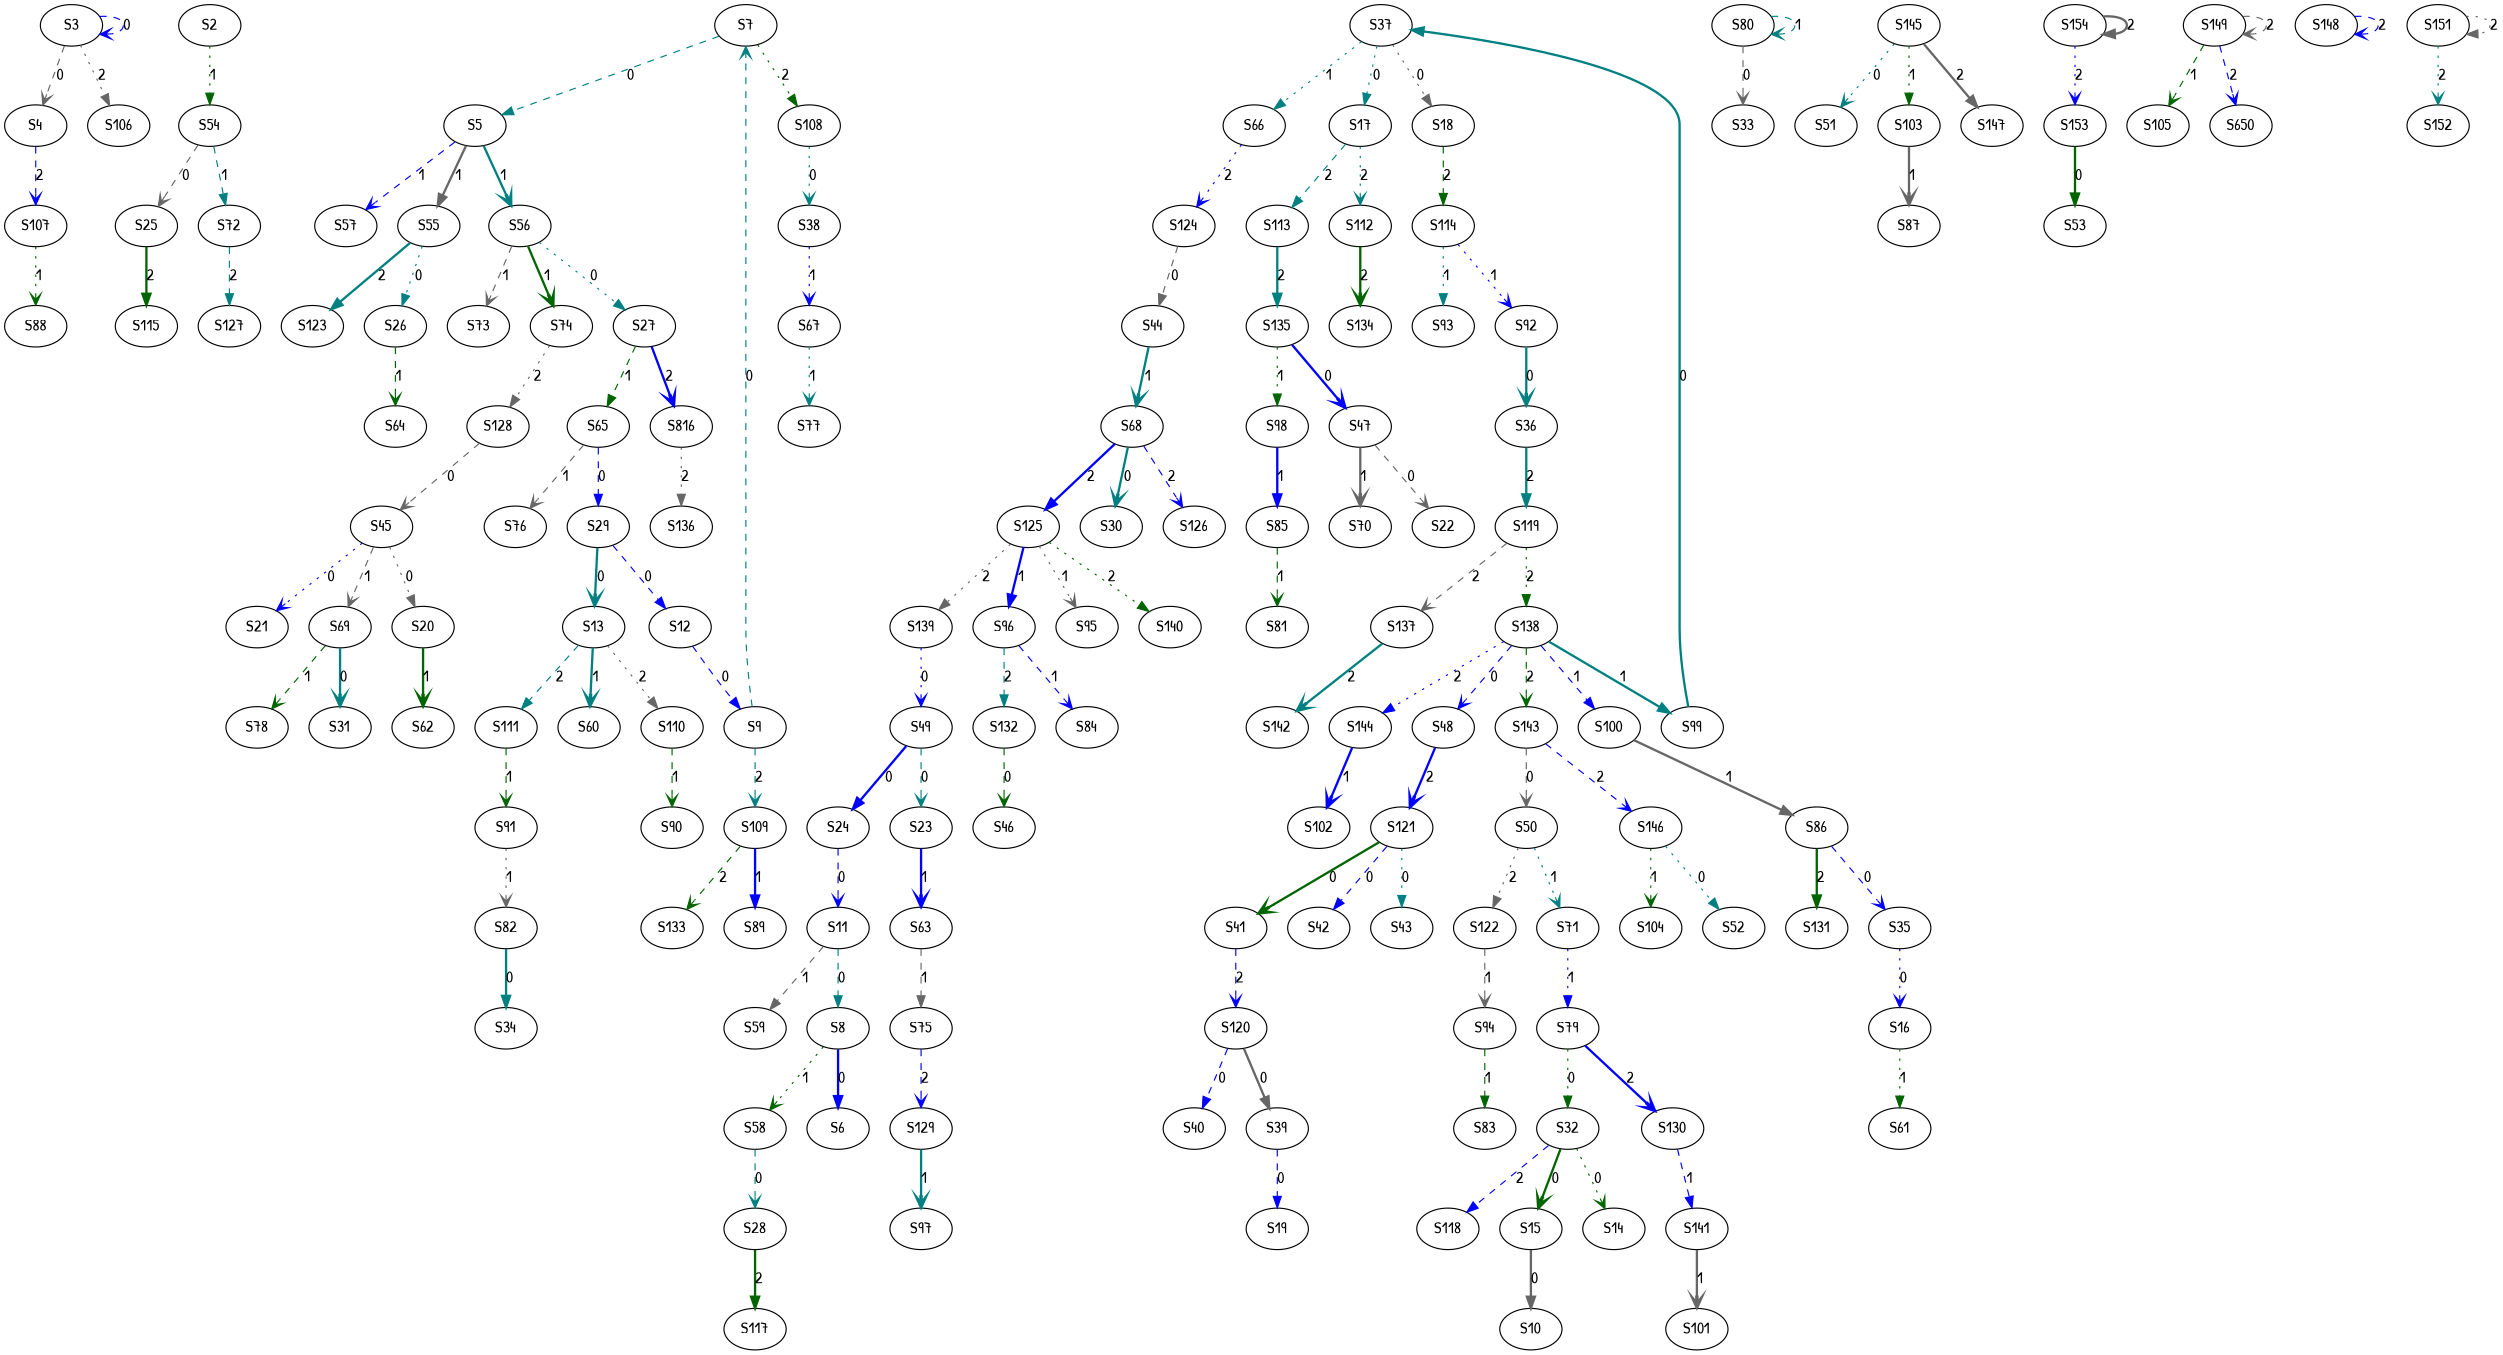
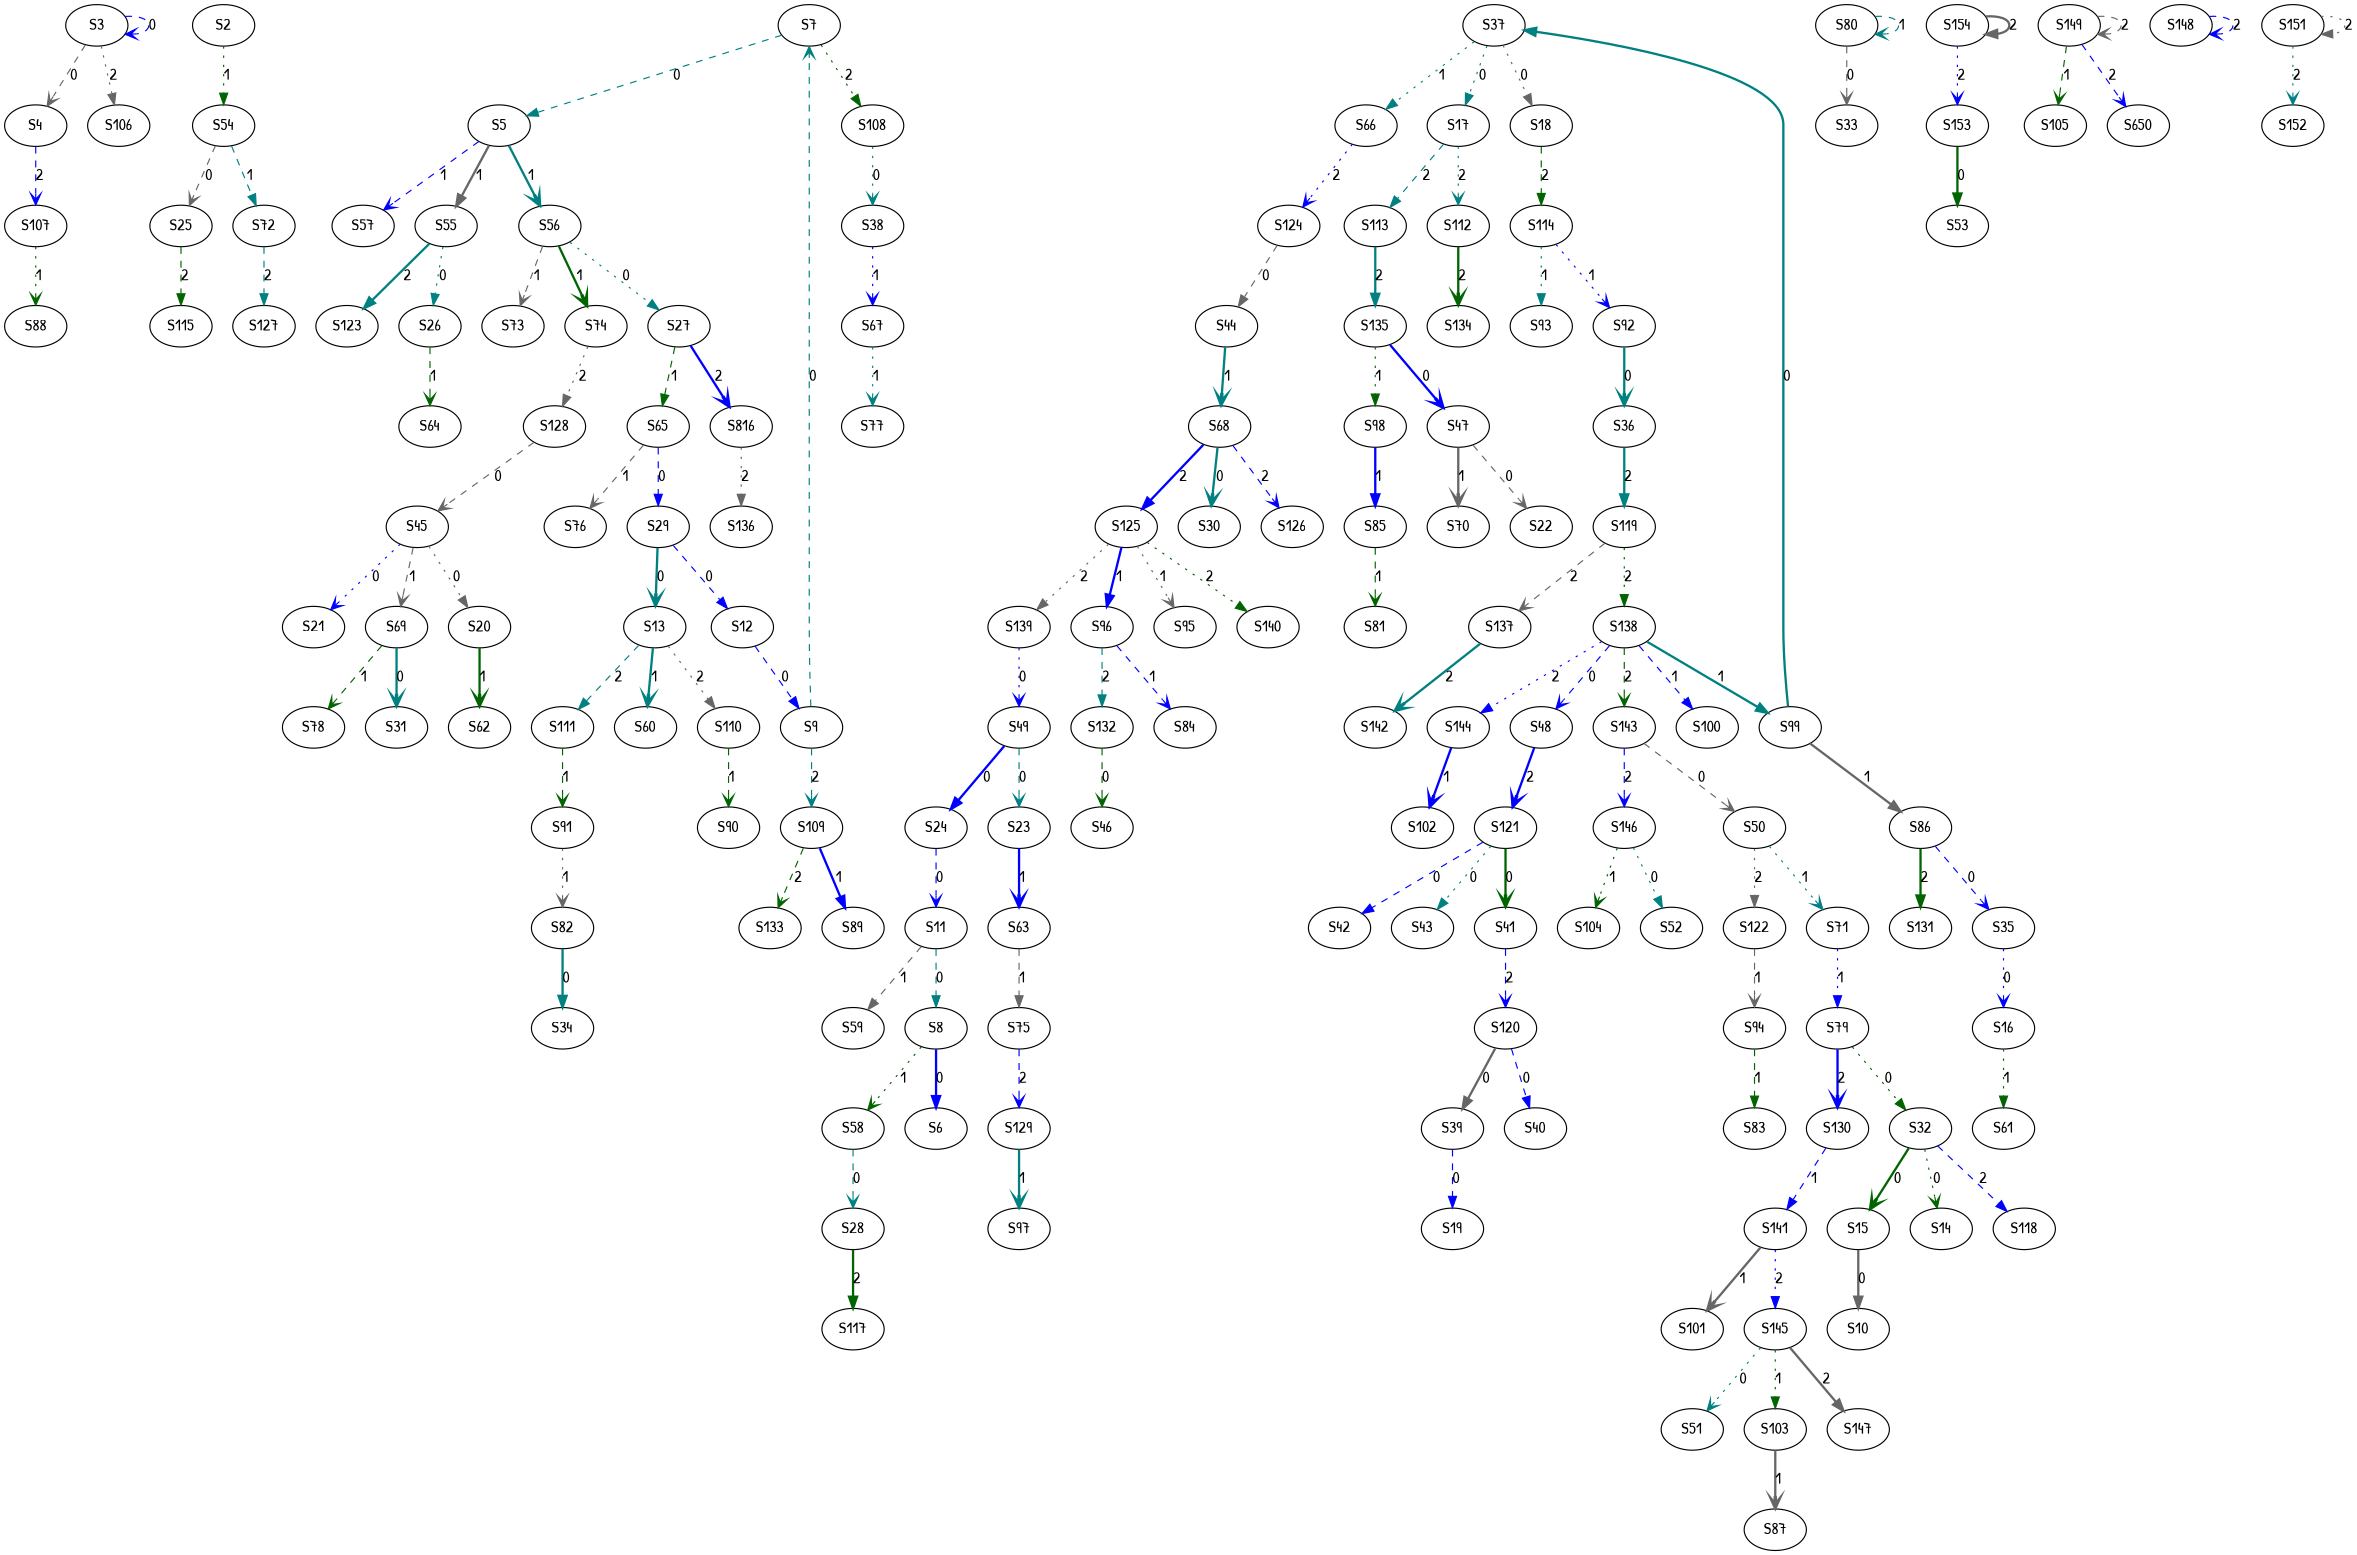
(146, 270) -> (181, 270)
(1708, 775) -> (1851, 774)
none -> (1775, 1273)
